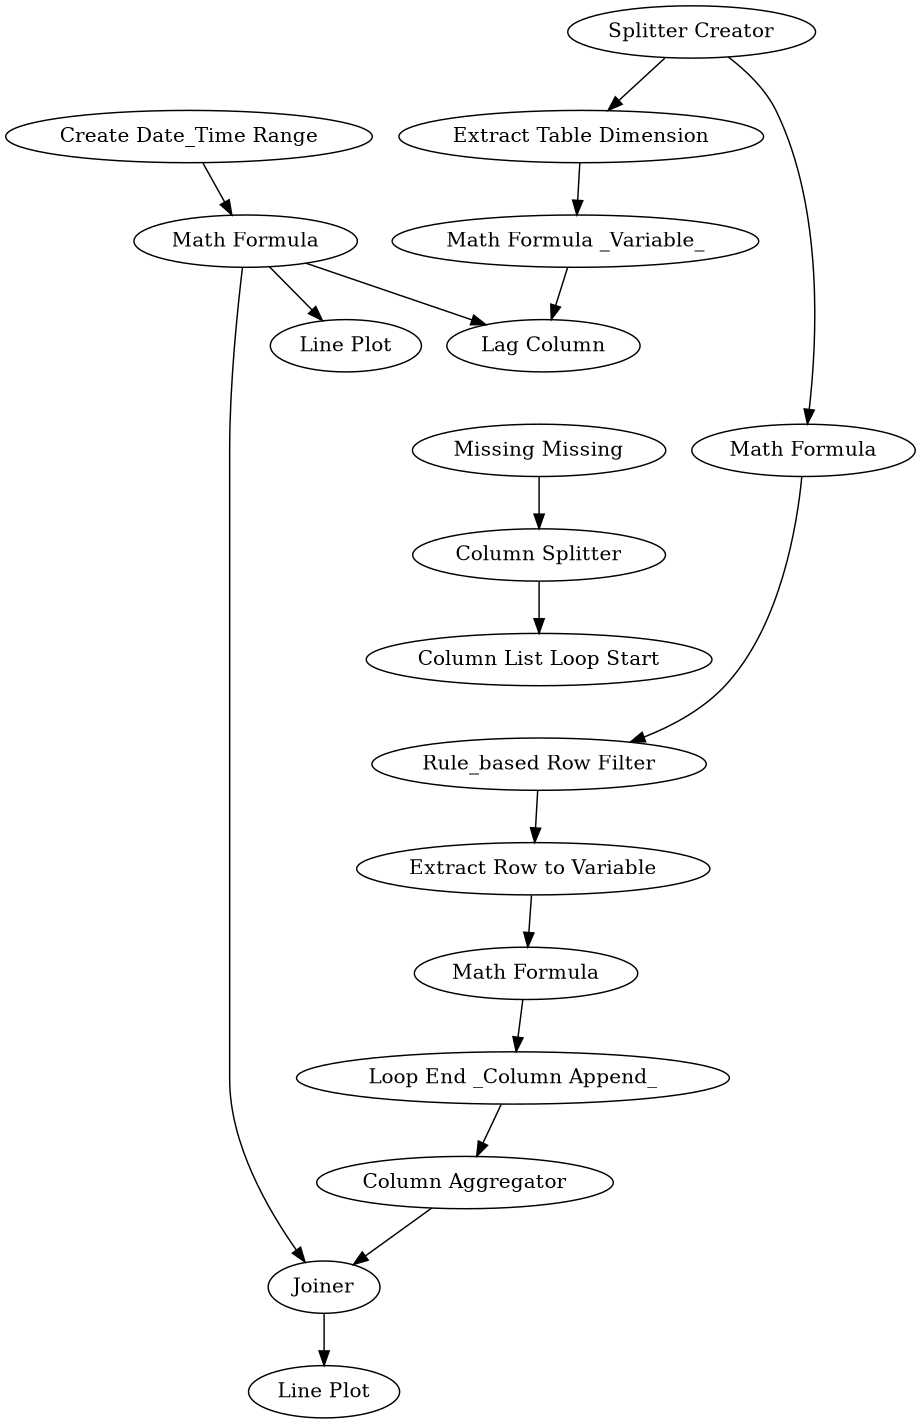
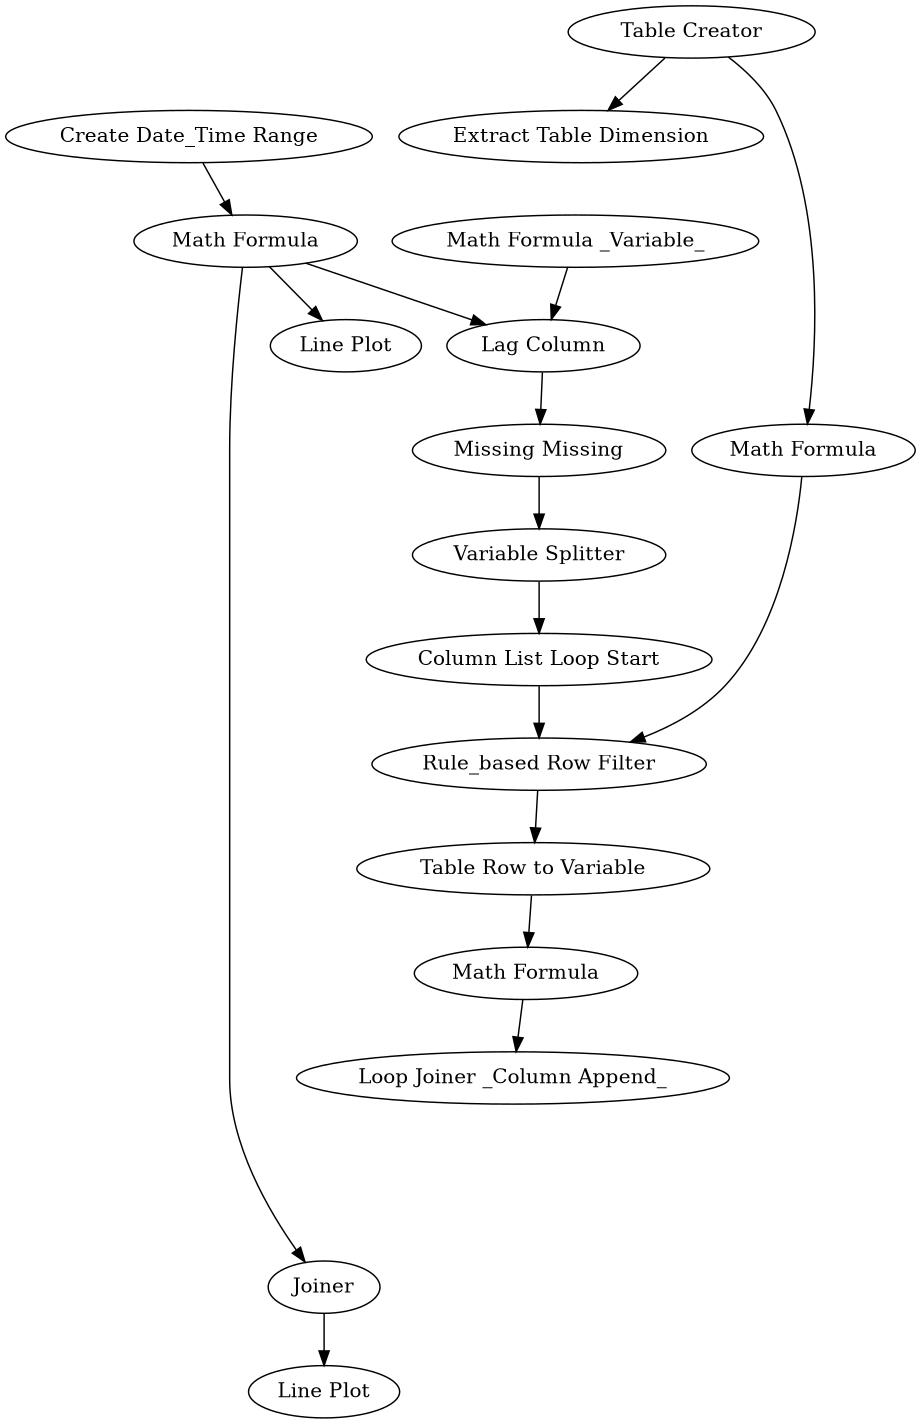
(692, 32) -> (692, 32)
(579, 182) -> none
none -> (542, 391)
(539, 555) -> (539, 555)
none -> (539, 705)
(533, 869) -> (533, 869)
(513, 1078) -> (513, 1078)
(465, 1183) -> none
